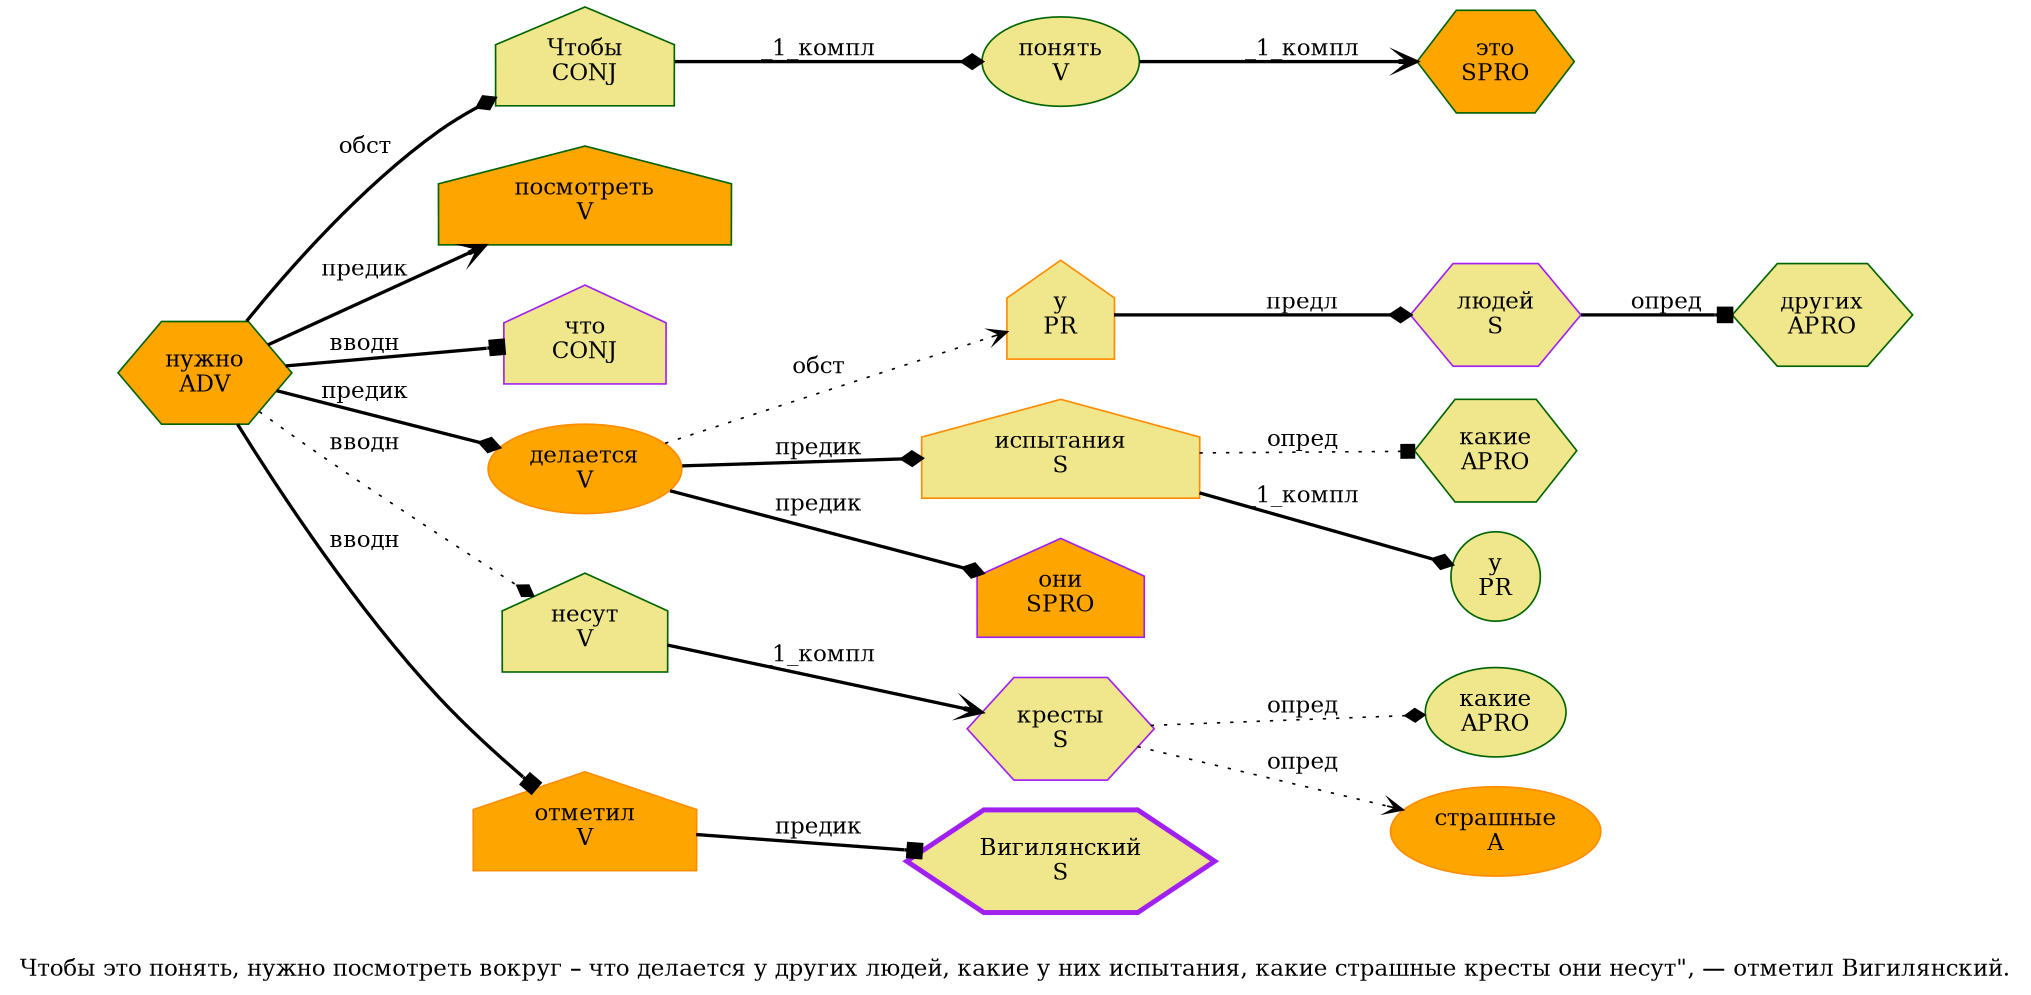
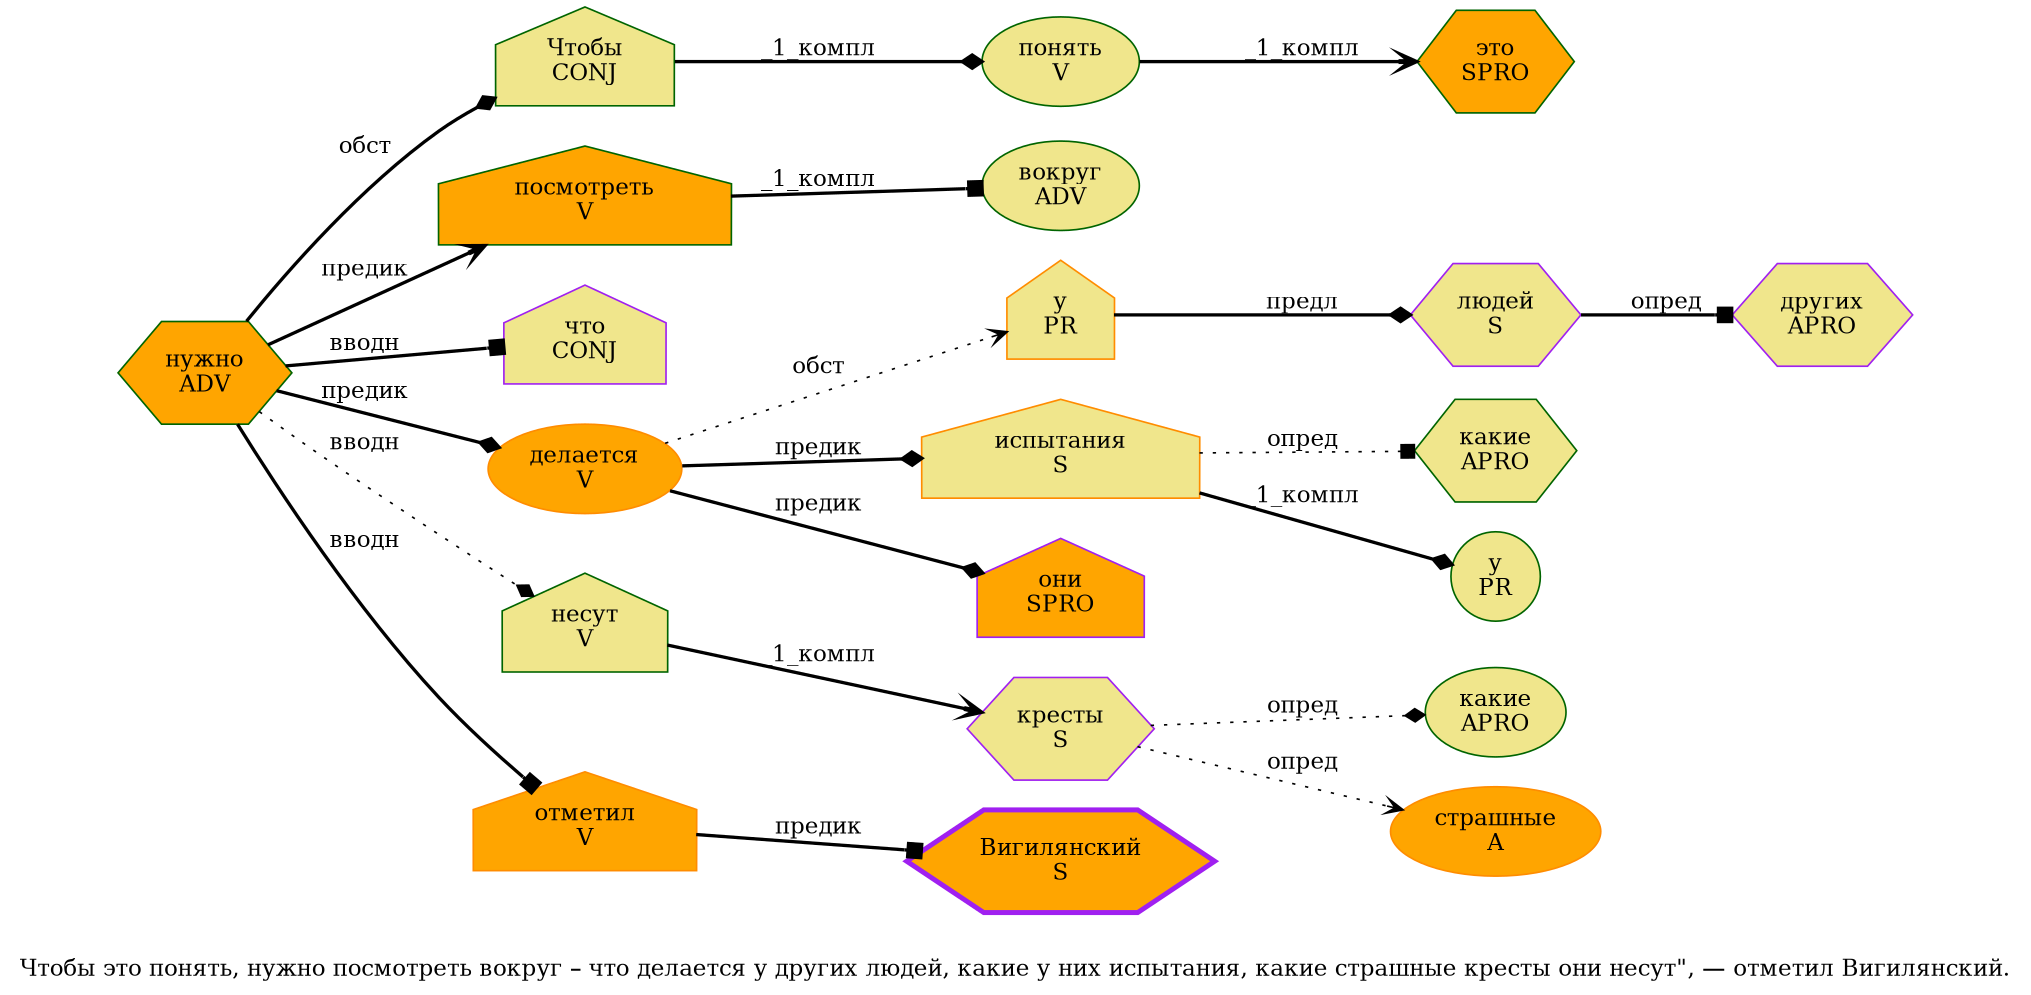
none -> (1061, 186)
(1822, 315) -> (1822, 315)
(1061, 861) -> (1061, 861)
